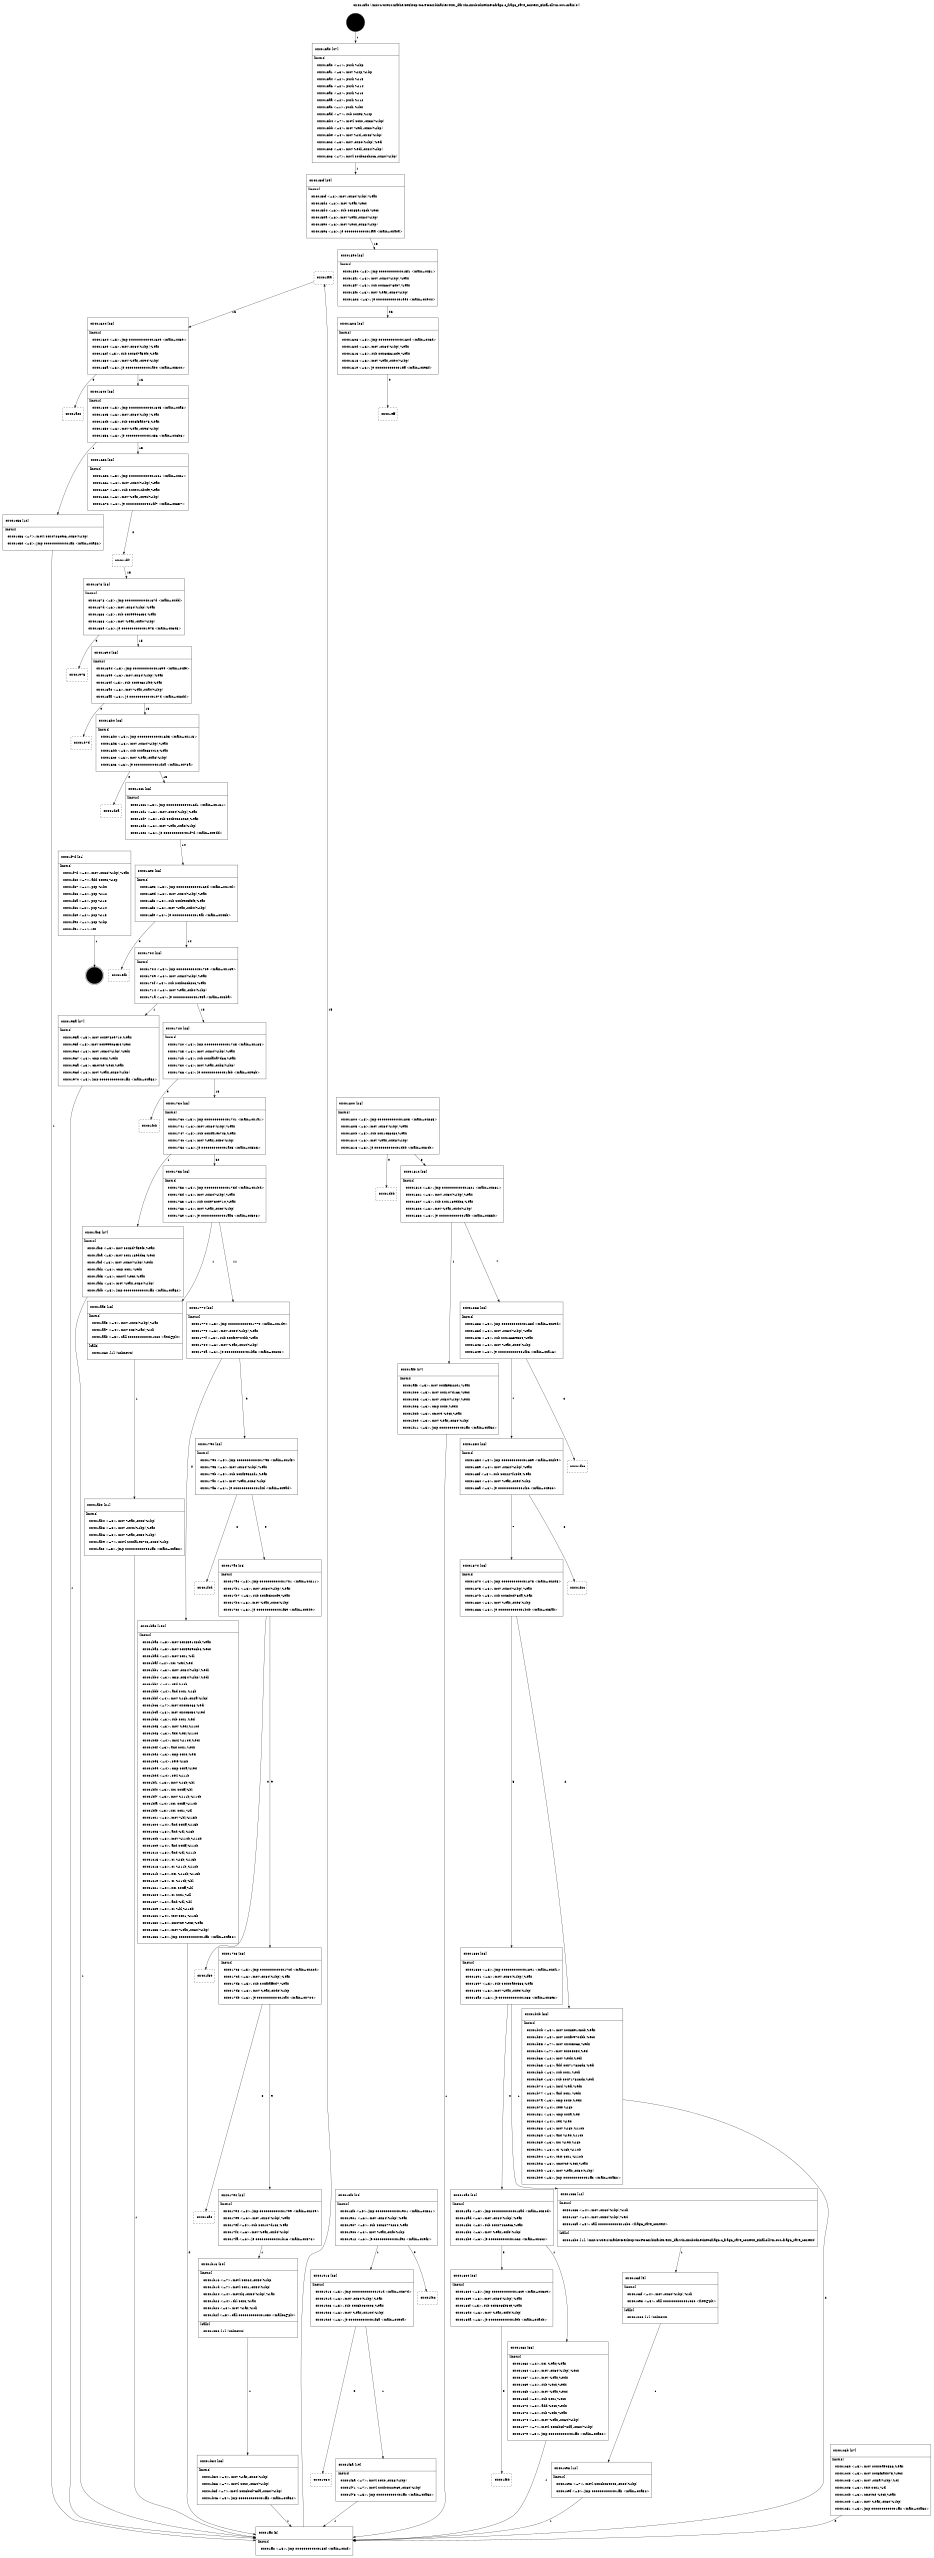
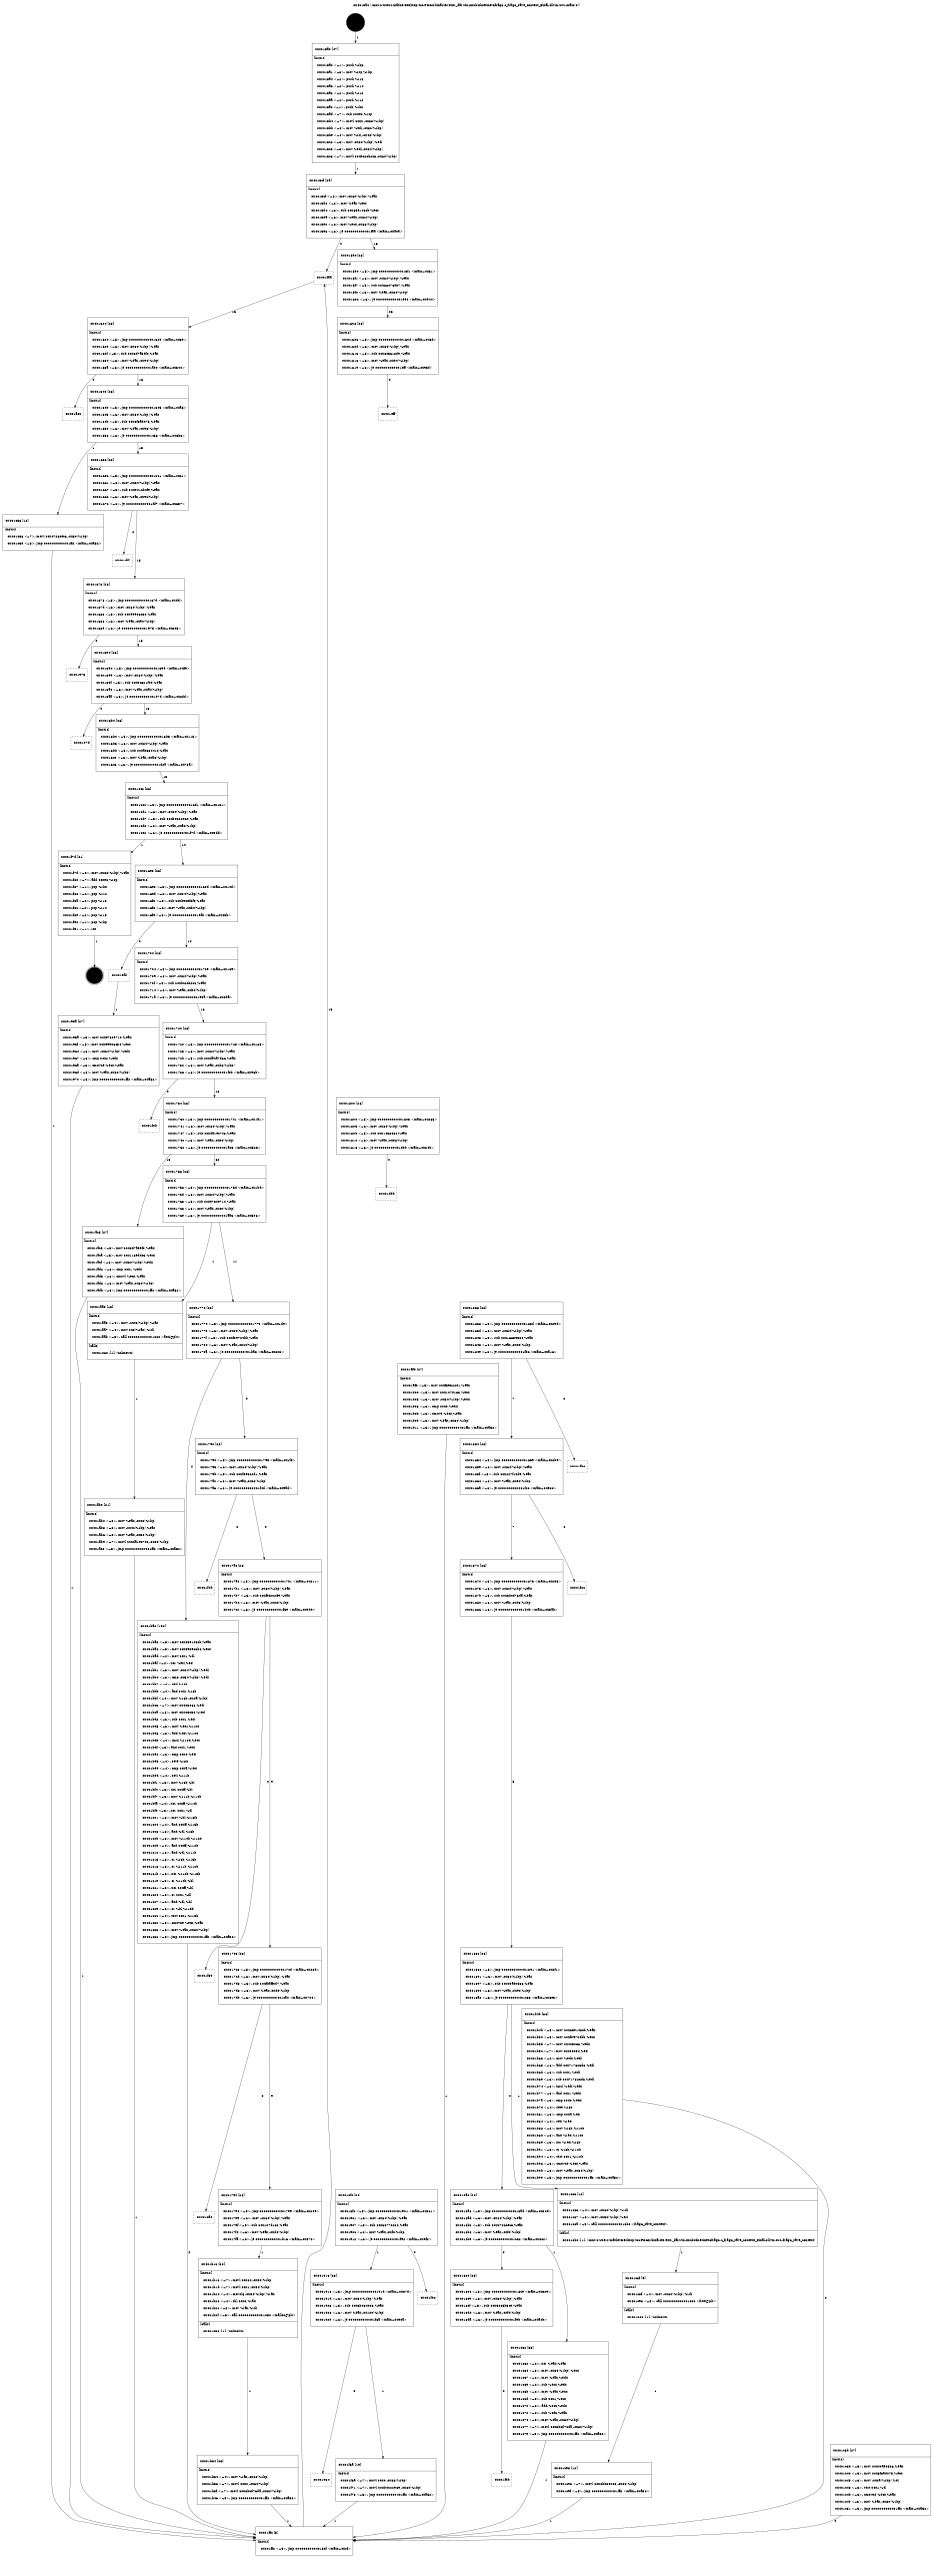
none -> (334, 254)
(125, 572) -> (136, 543)
(111, 811) -> none
none -> (139, 845)
(152, 1009) -> (116, 998)
(168, 1160) -> (168, 1160)
(452, 1194) -> none
(548, 1811) -> none
